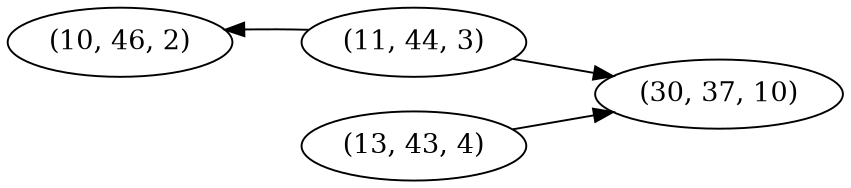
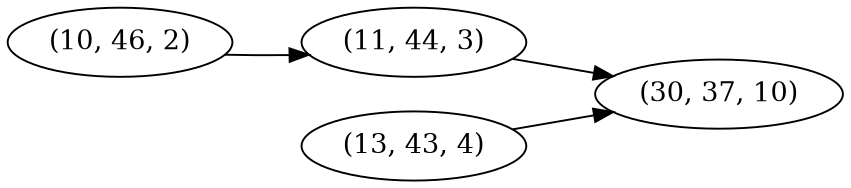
(277, 29) -> (257, 55)
